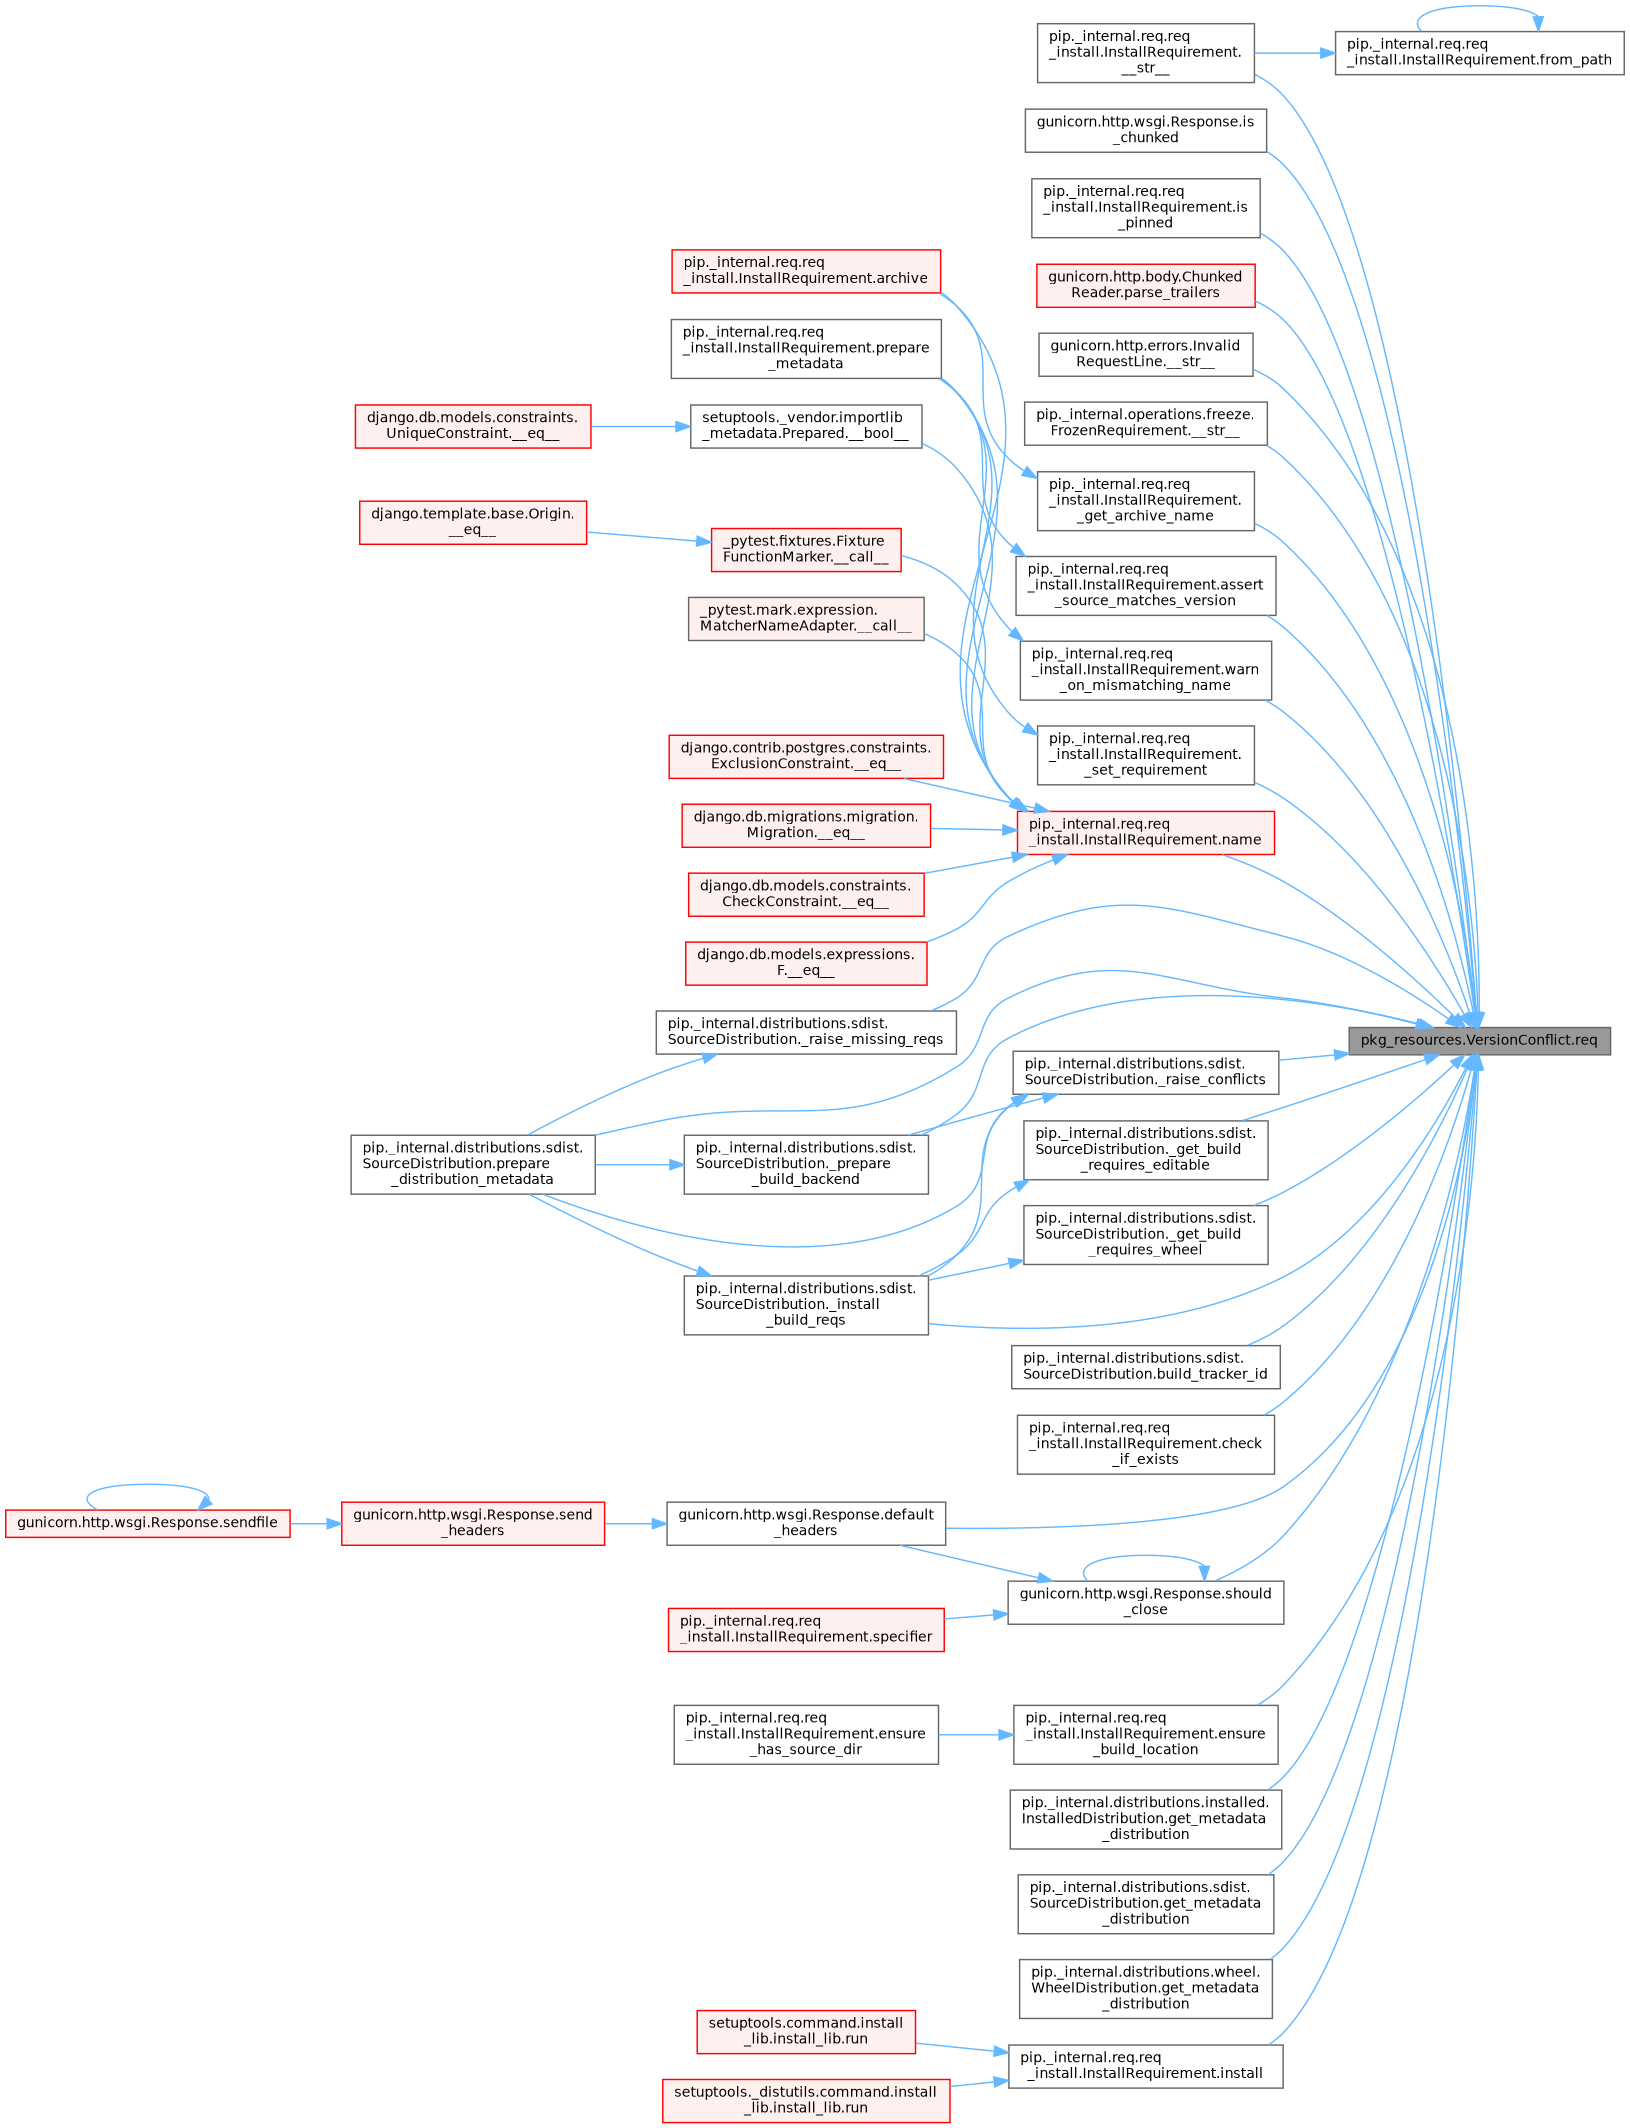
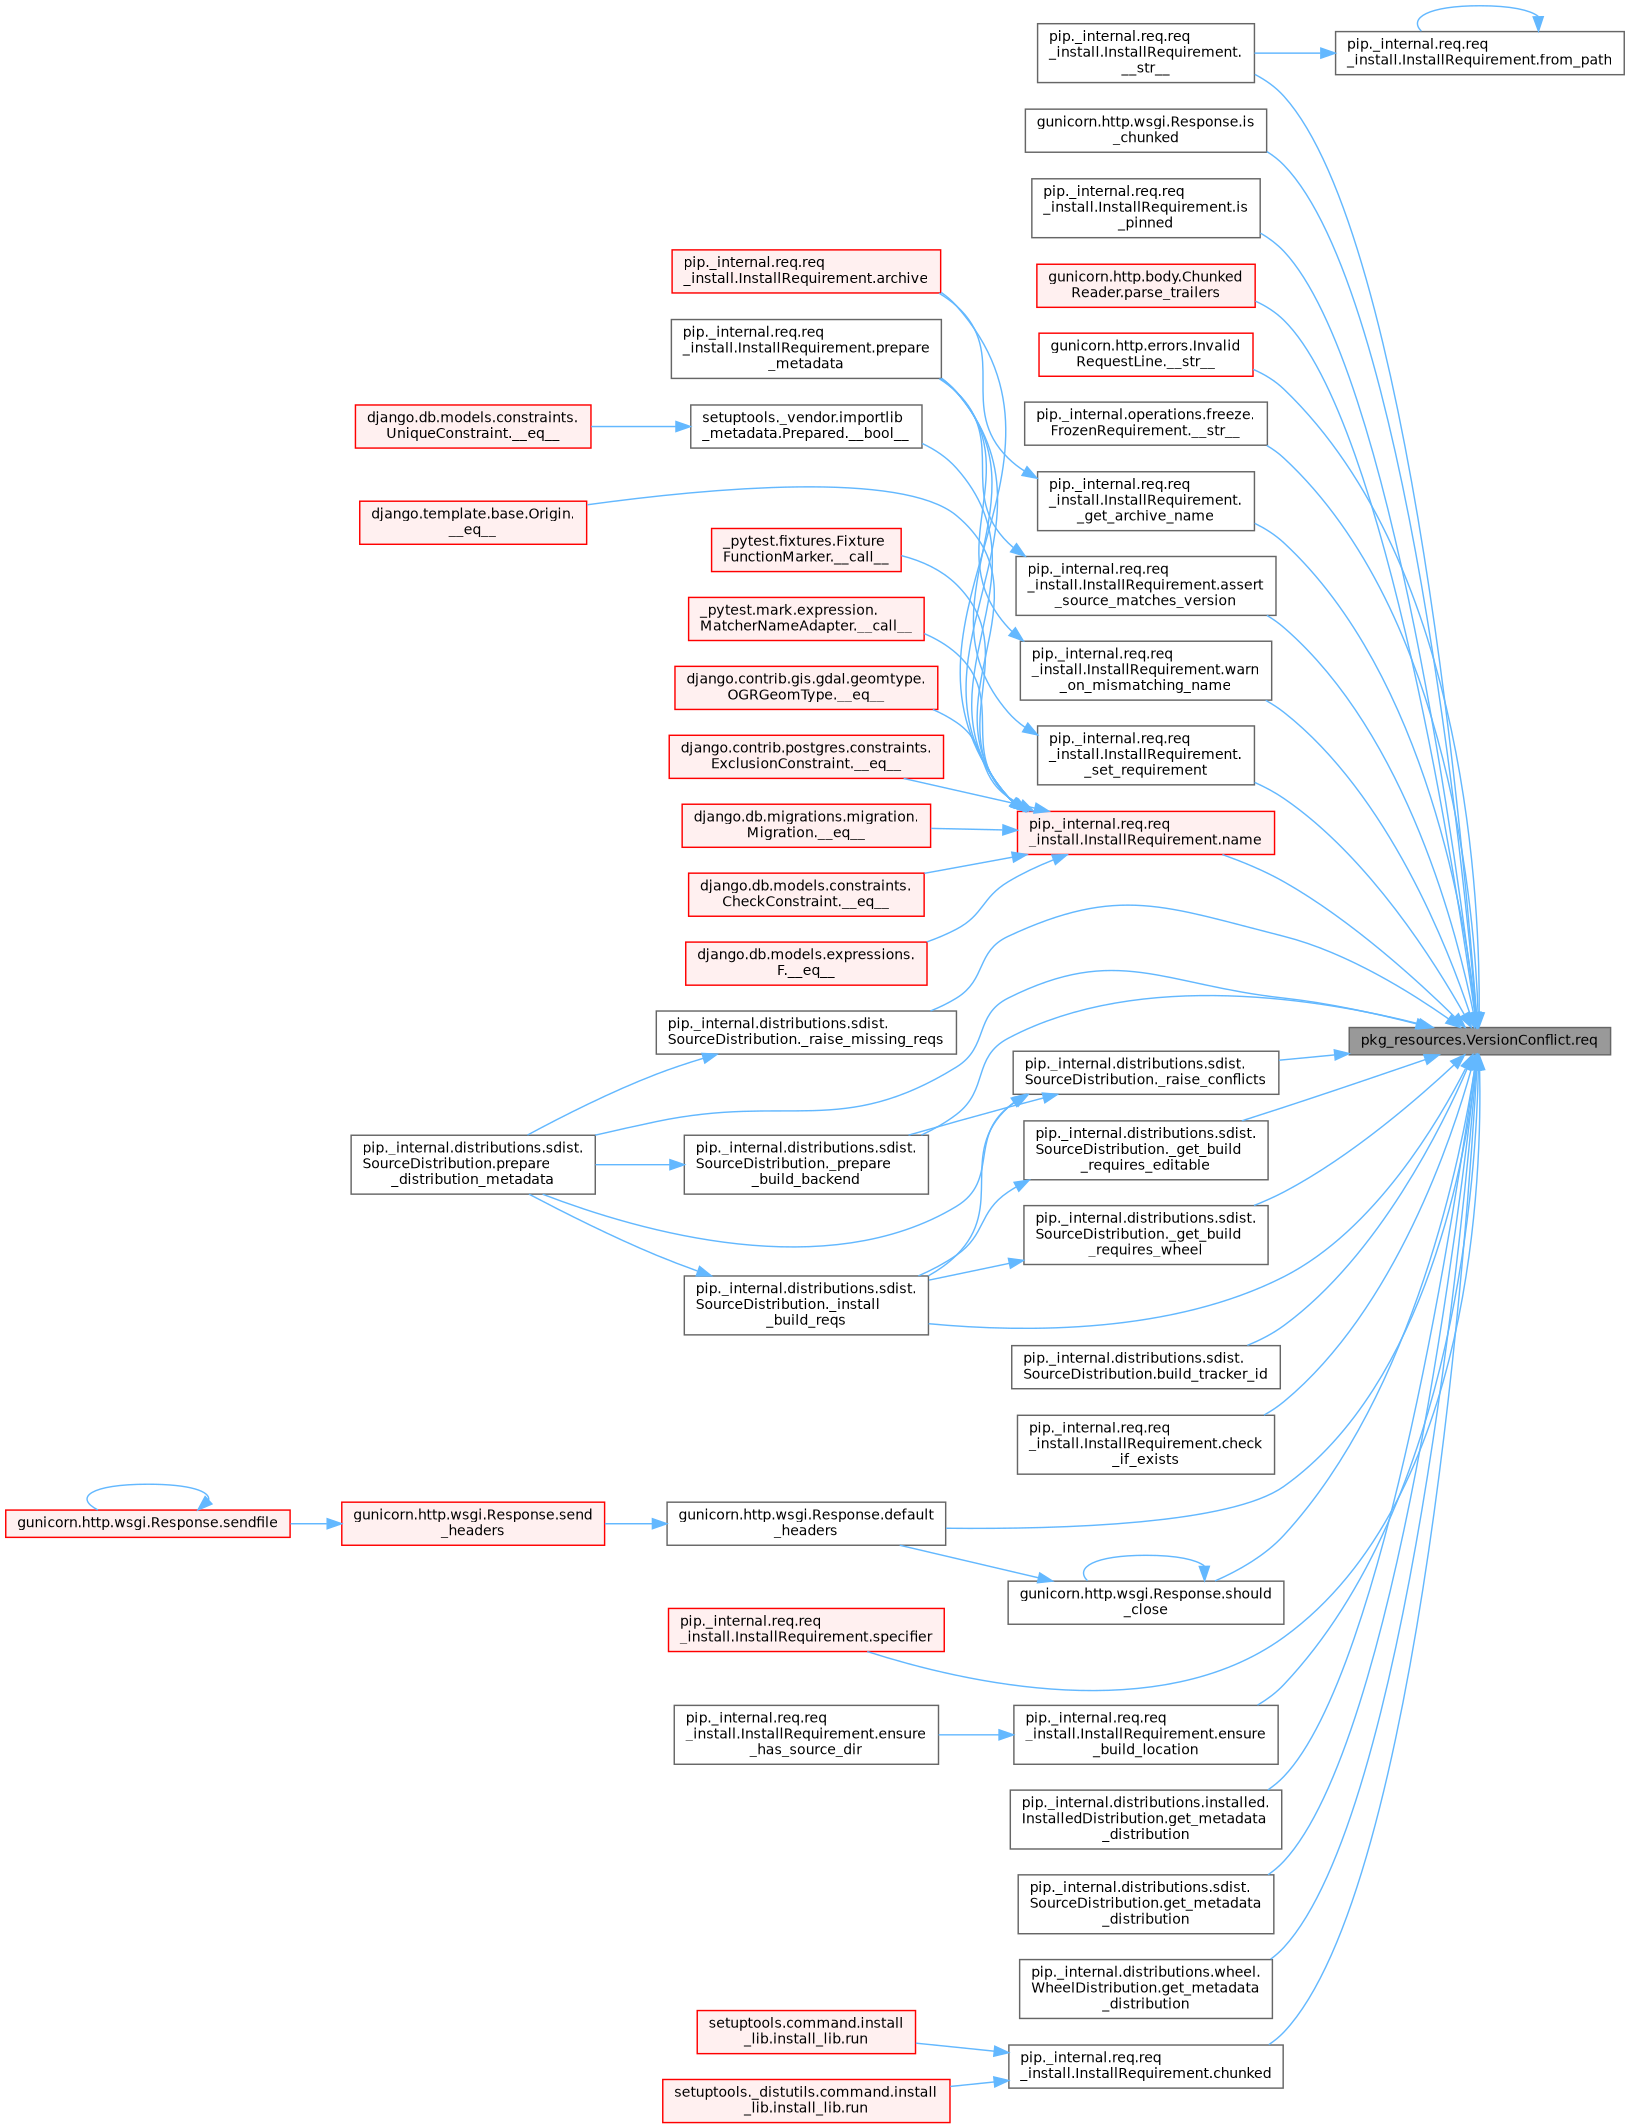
(1146, 355) -> (1146, 355)
(642, 537) -> (927, 501)
(806, 619) -> (806, 619)
none -> (806, 688)
(969, 1617) -> (1351, 1571)
(1146, 2067) -> (1146, 2067)
